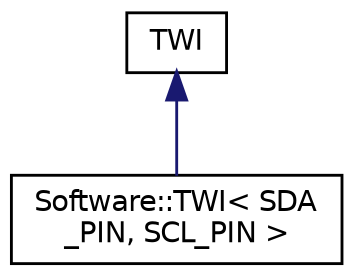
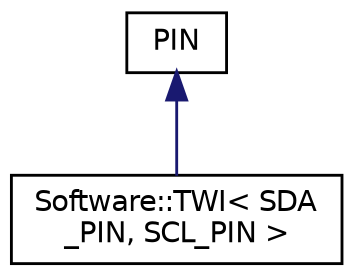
(177, 43) -> (177, 43)
